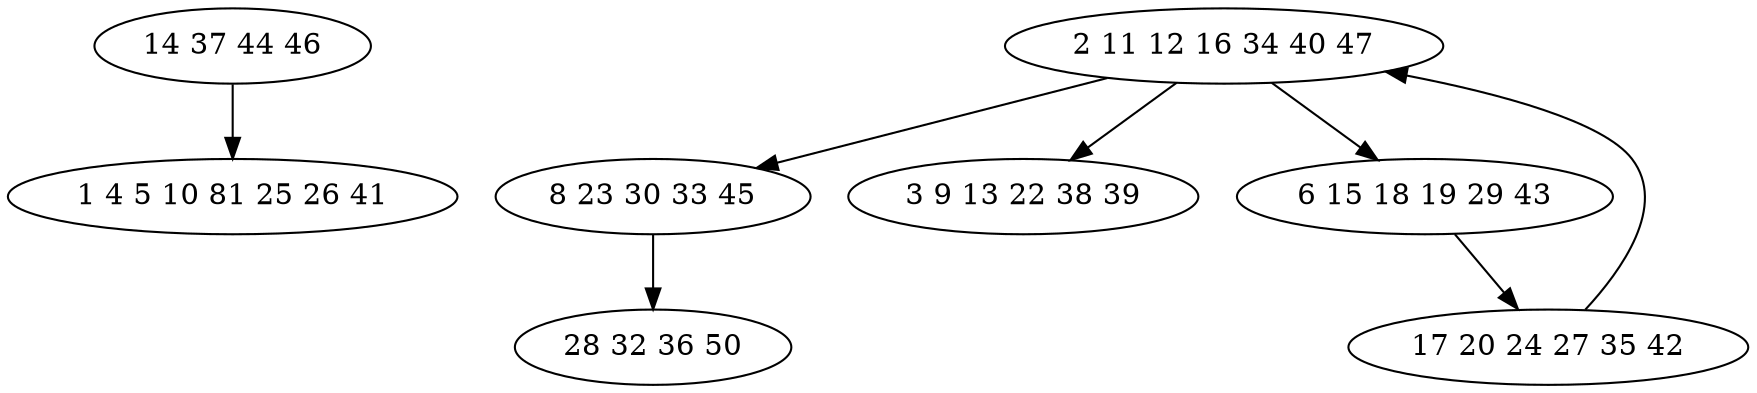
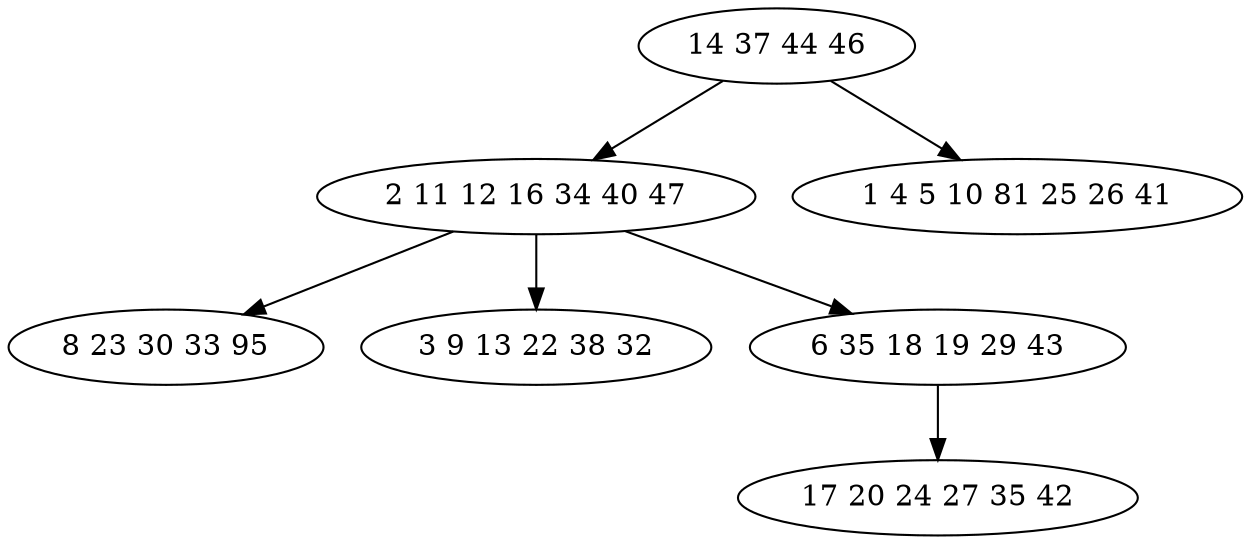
(1604, 136) -> (667, 115)
(653, 197) -> (166, 347)
(1023, 197) -> (536, 347)
(1425, 197) -> (938, 347)
(653, 347) -> none
